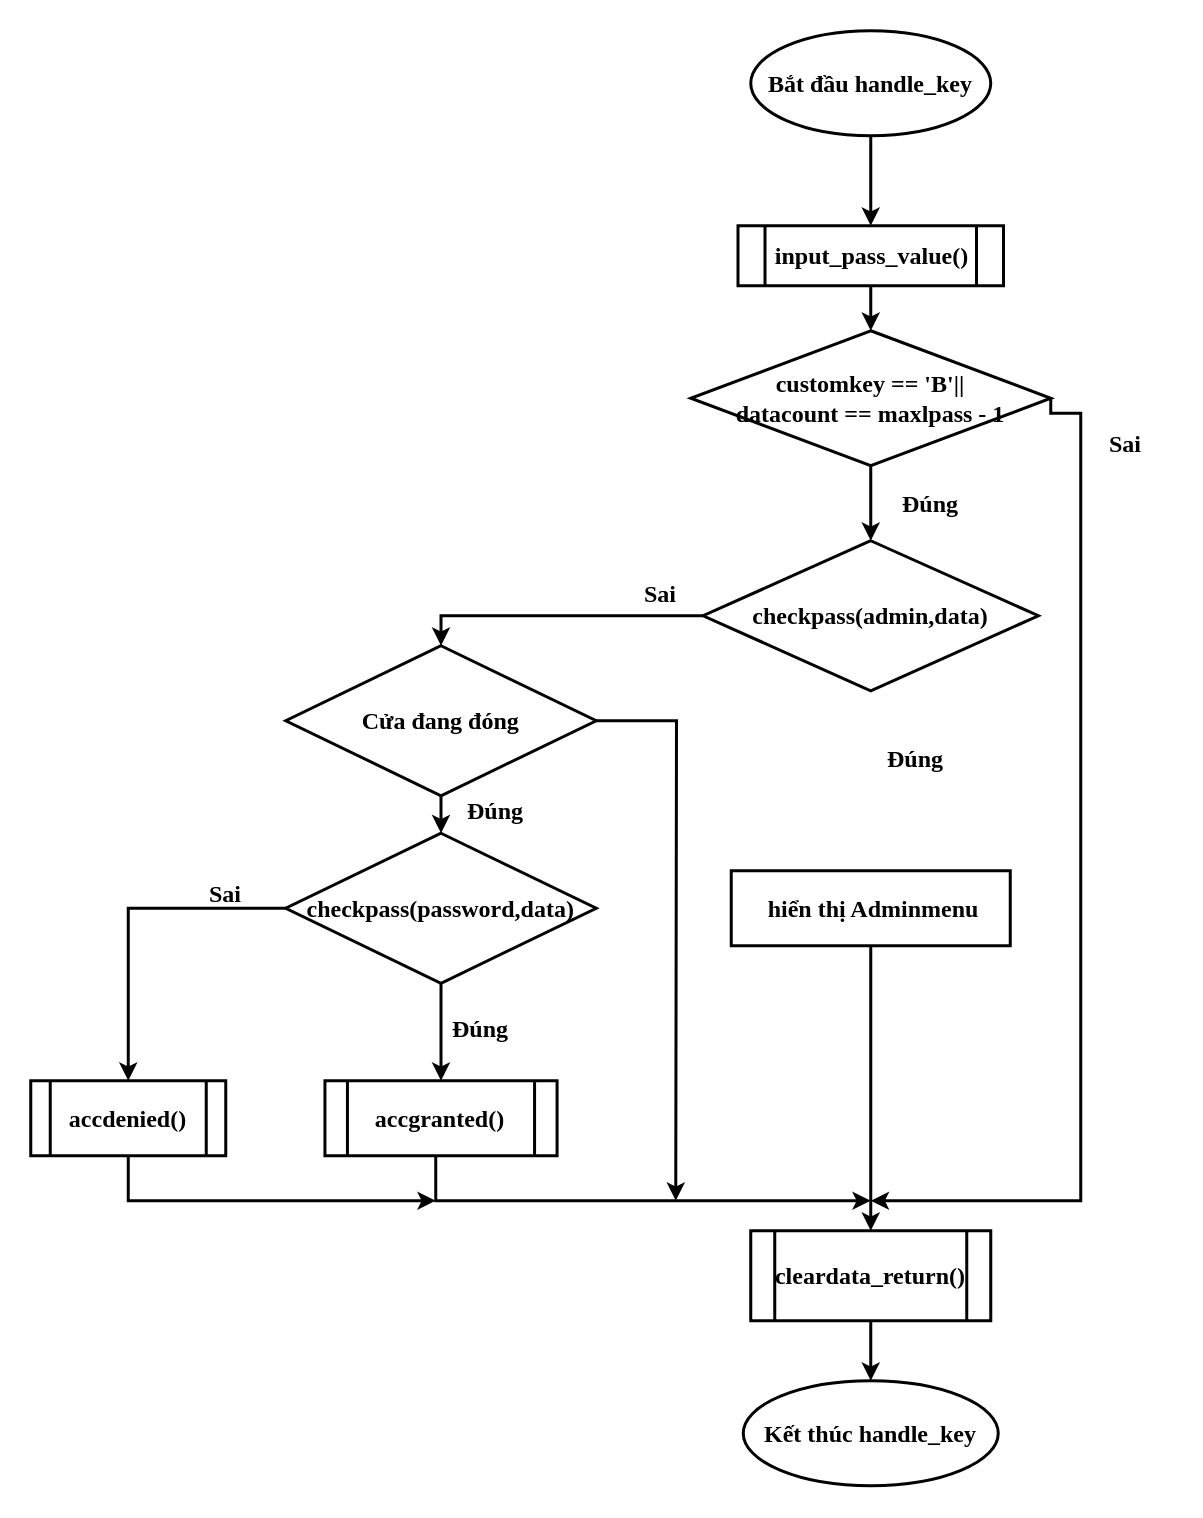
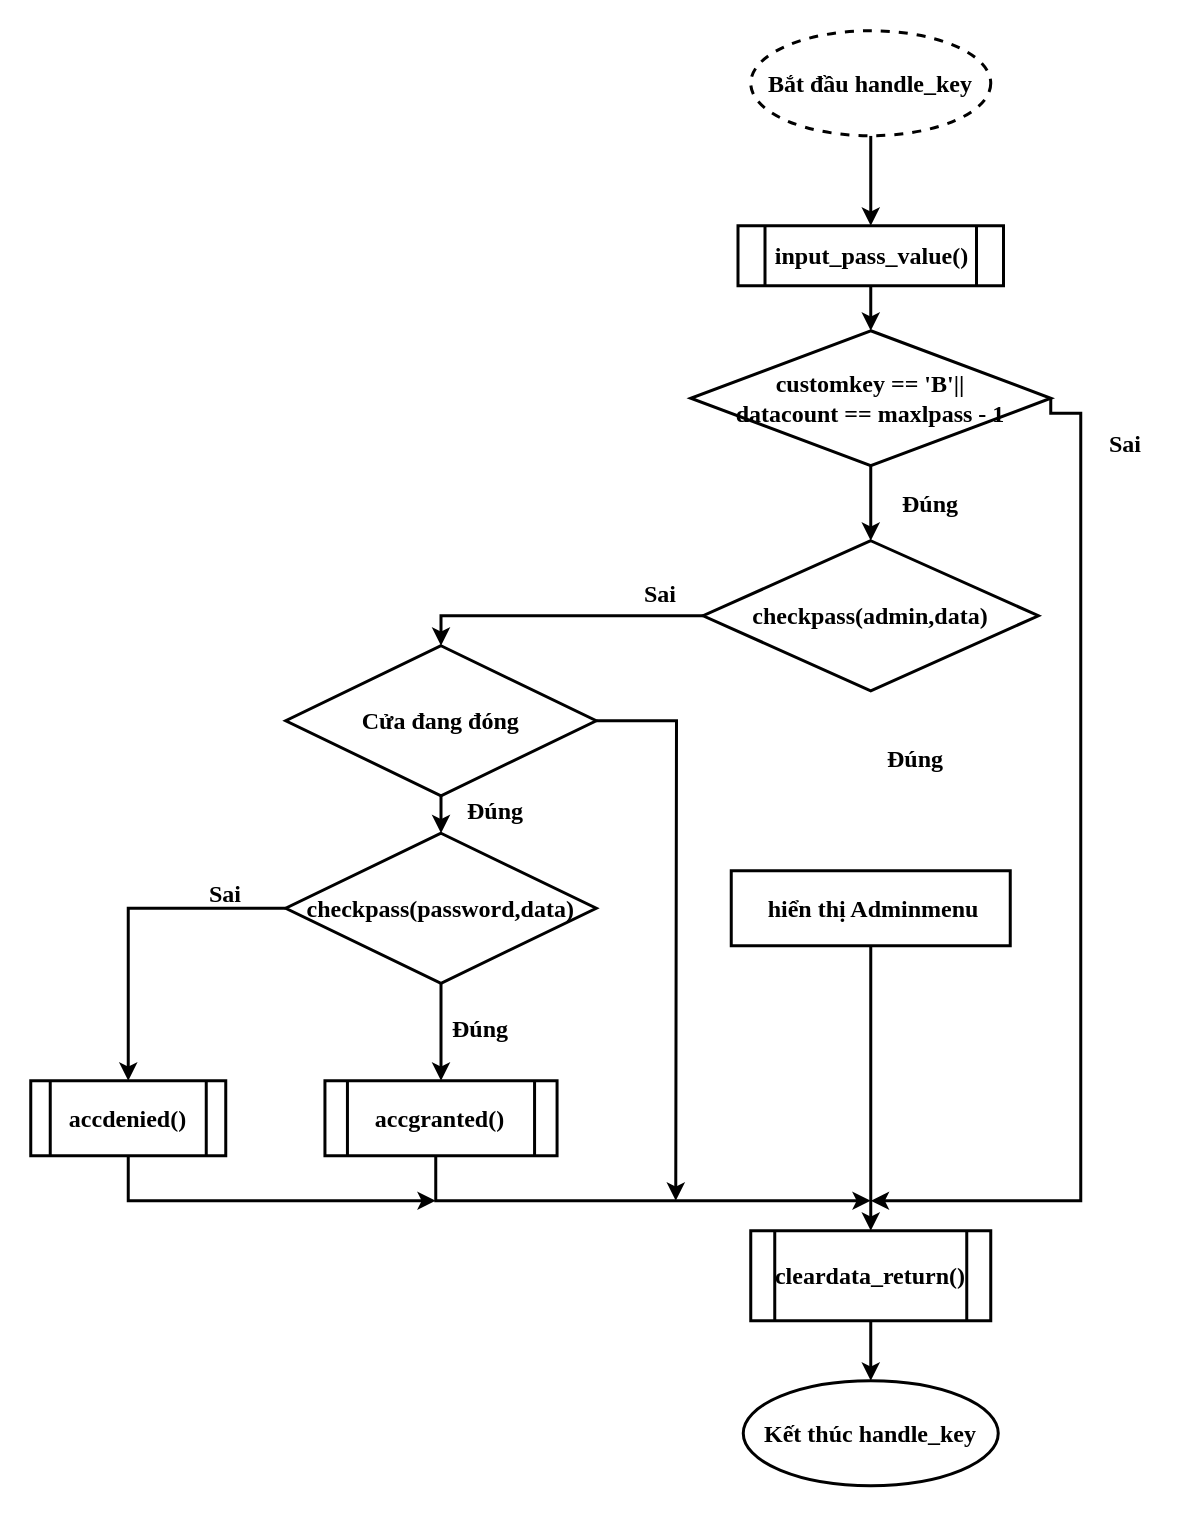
(871, 83) -> (871, 83)
